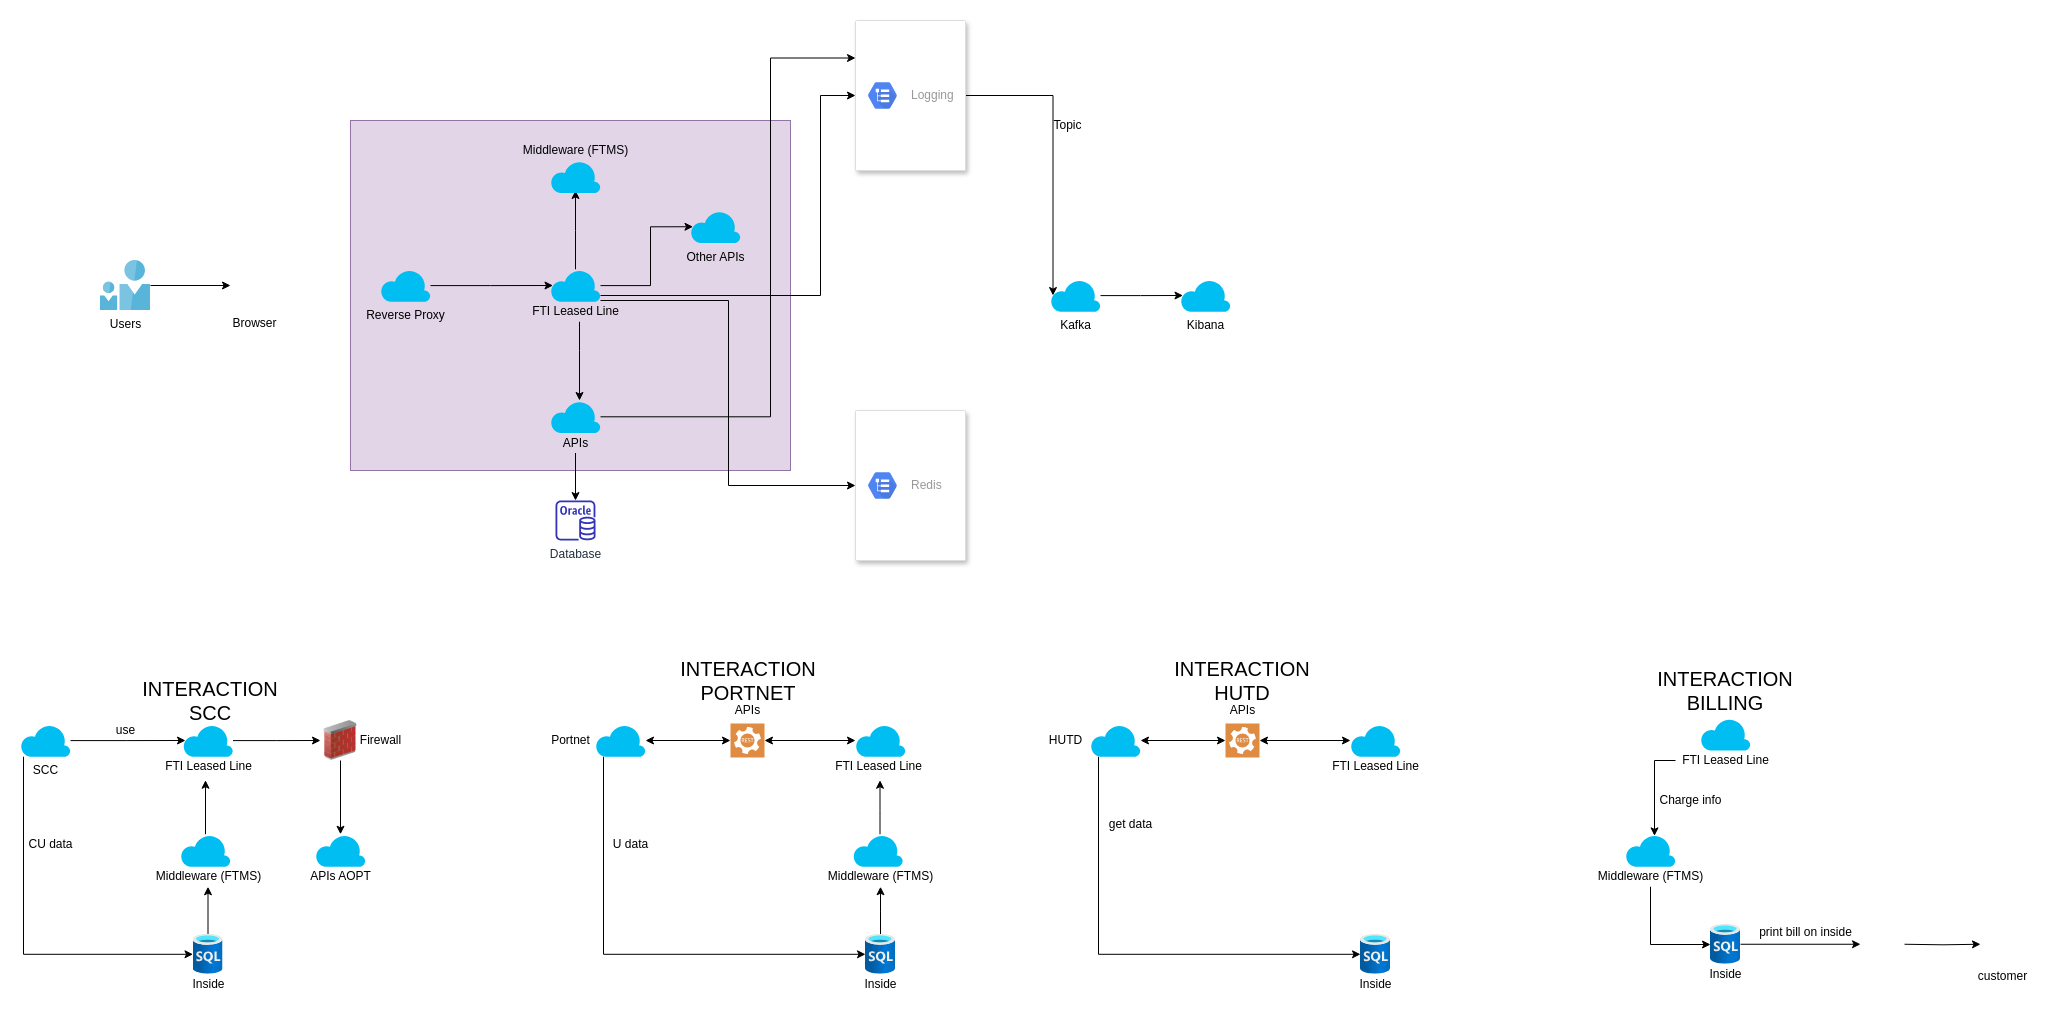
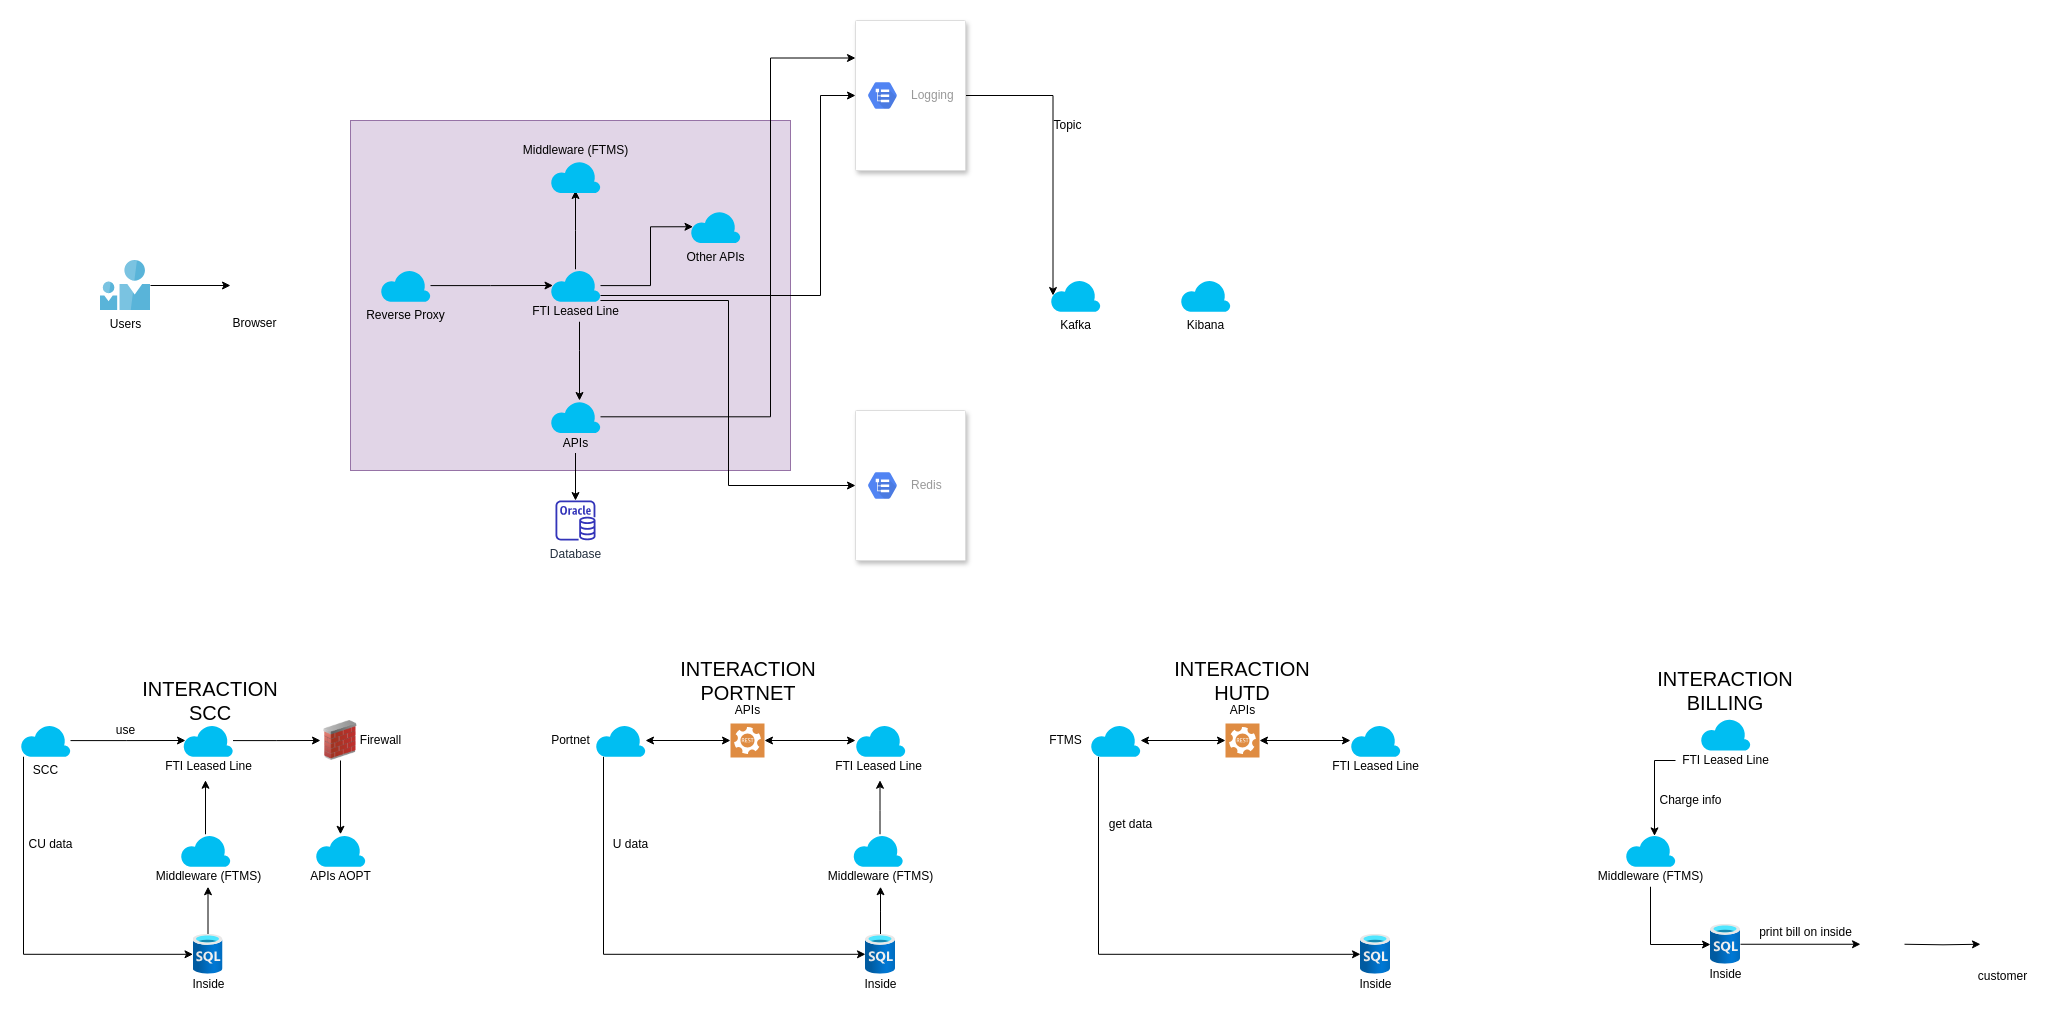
(1139, 296) -> none
(1066, 741) -> (1066, 741)
